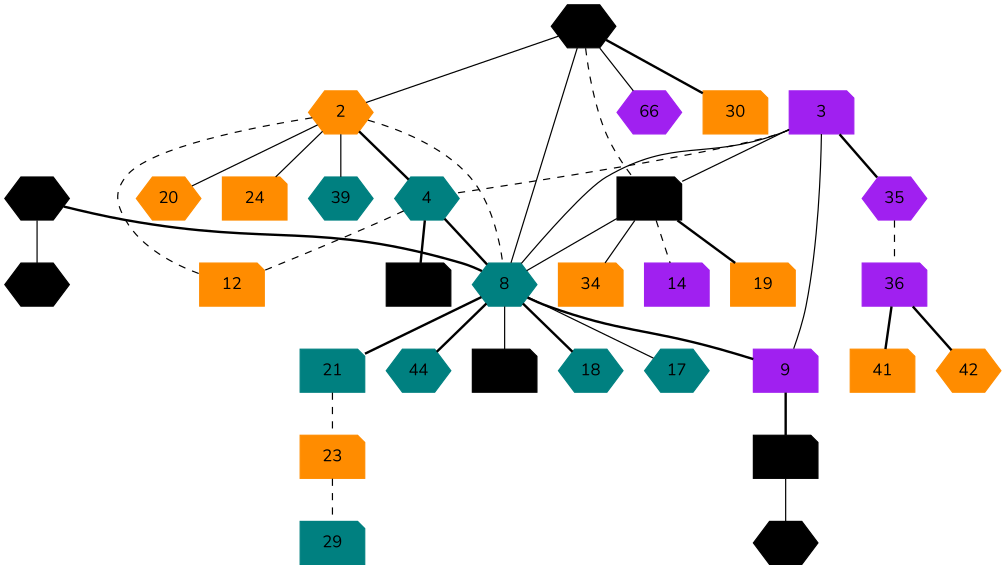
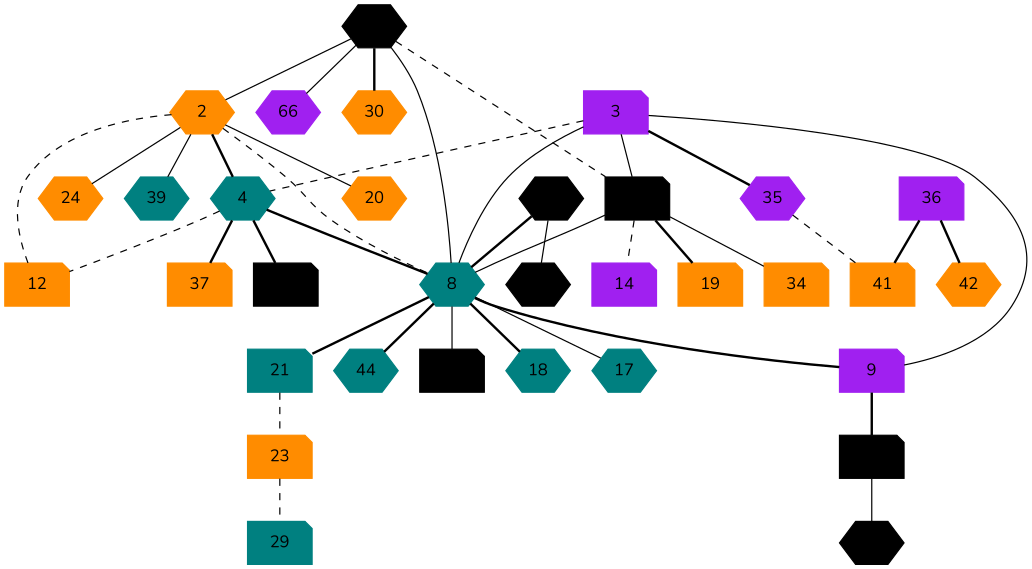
(735, 112) -> (374, 112)
(255, 199) -> (71, 199)
(894, 242) -> (824, 239)
none -> (200, 285)
